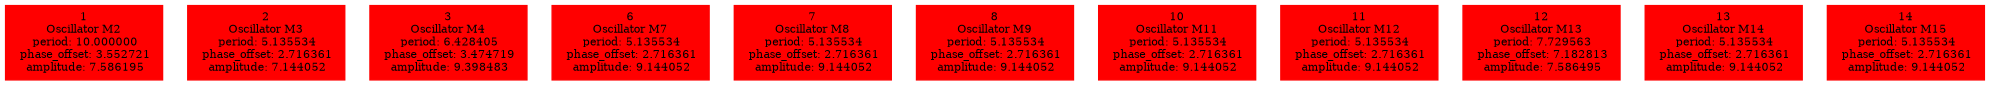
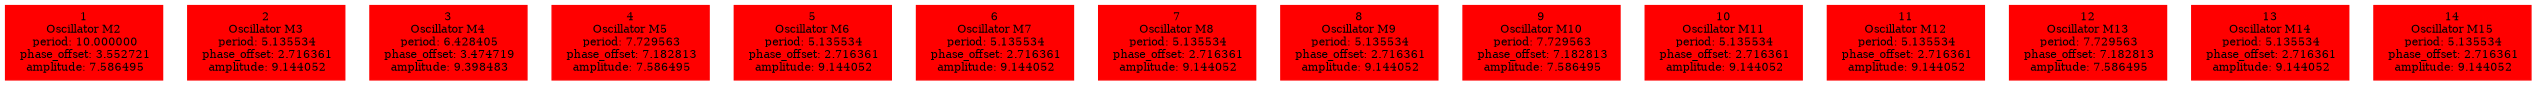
none -> (631, 43)
none -> (813, 43)
none -> (1542, 43)
(84, 67) -> (84, 67)
(266, 67) -> (266, 67)
